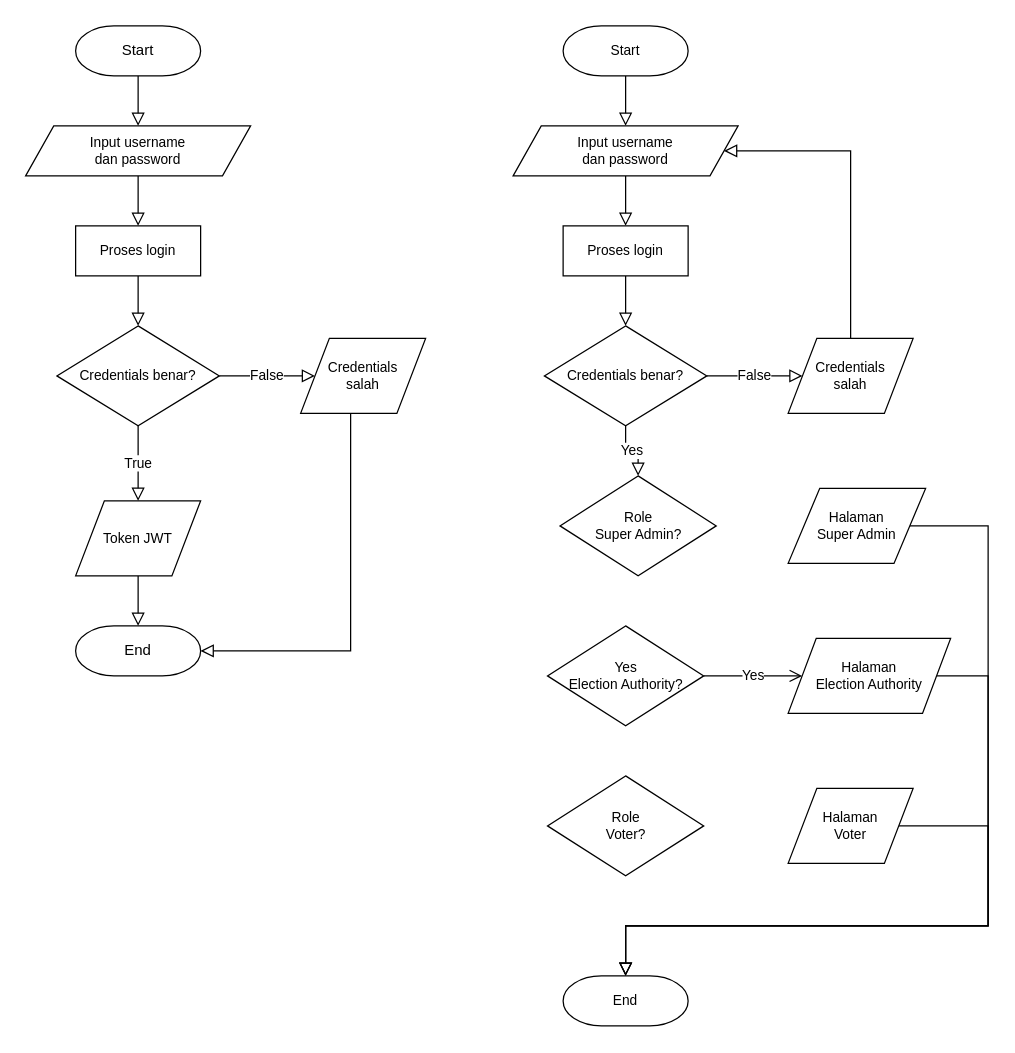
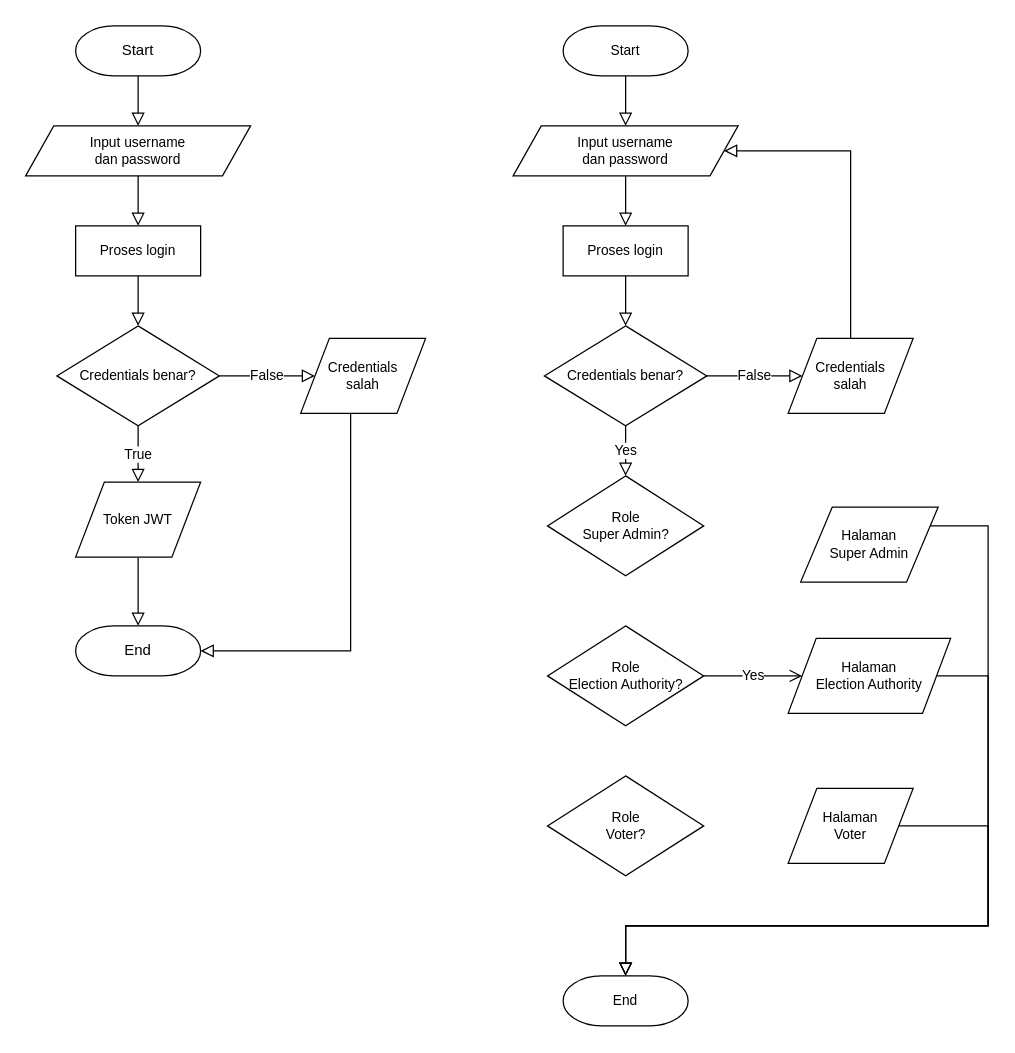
(638, 526) -> (626, 526)
(857, 526) -> (869, 544)
(138, 538) -> (138, 519)
(626, 676) -> (626, 676)
